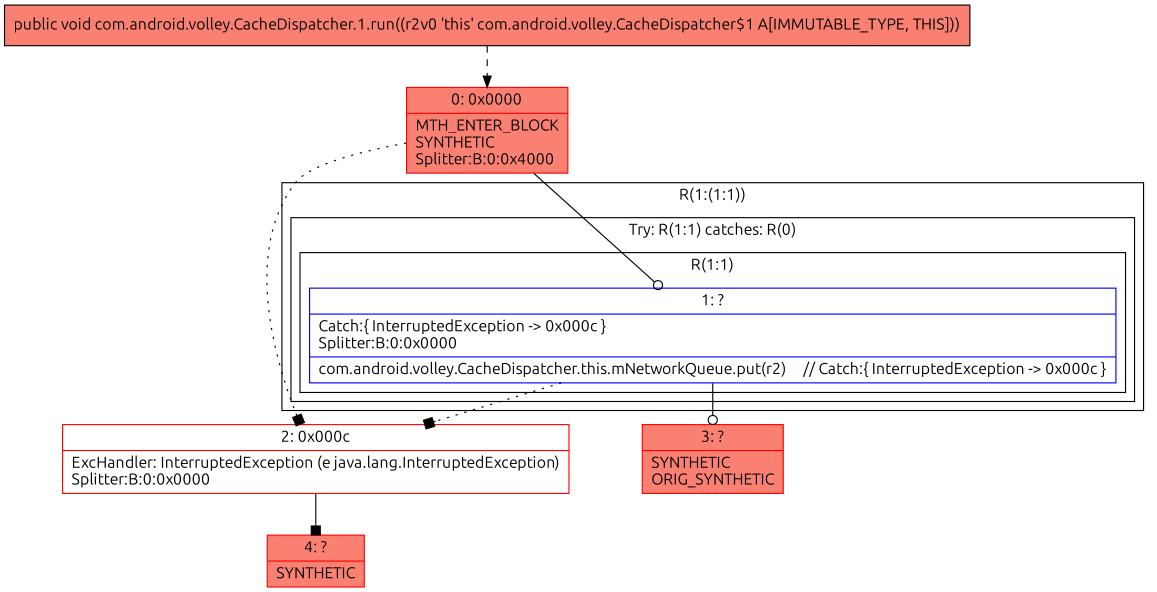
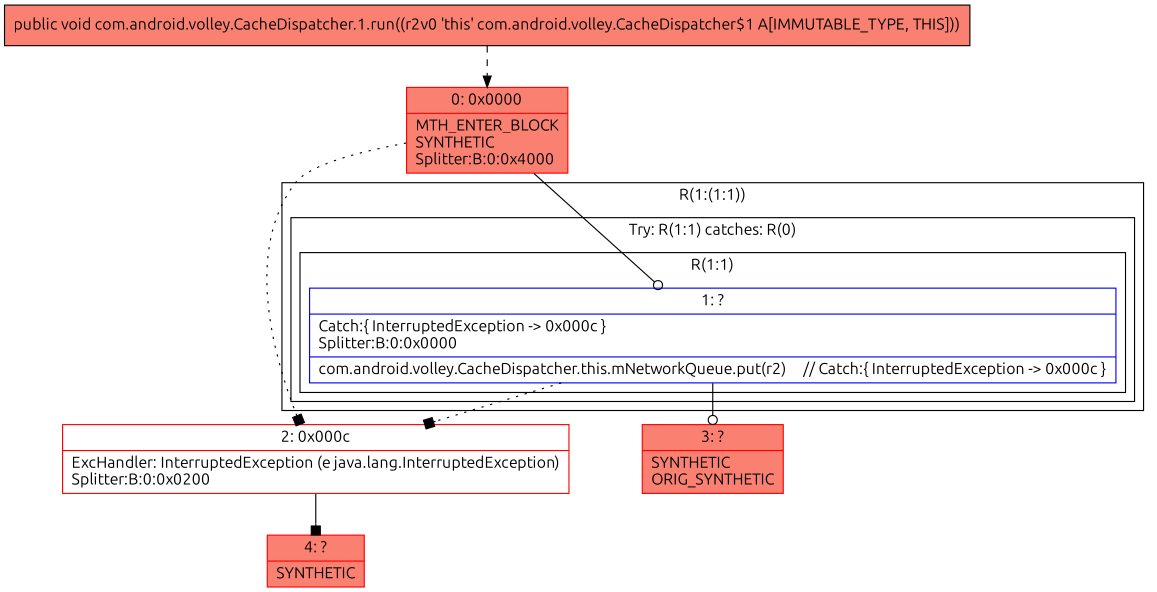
(142, 480) -> (142, 480)
